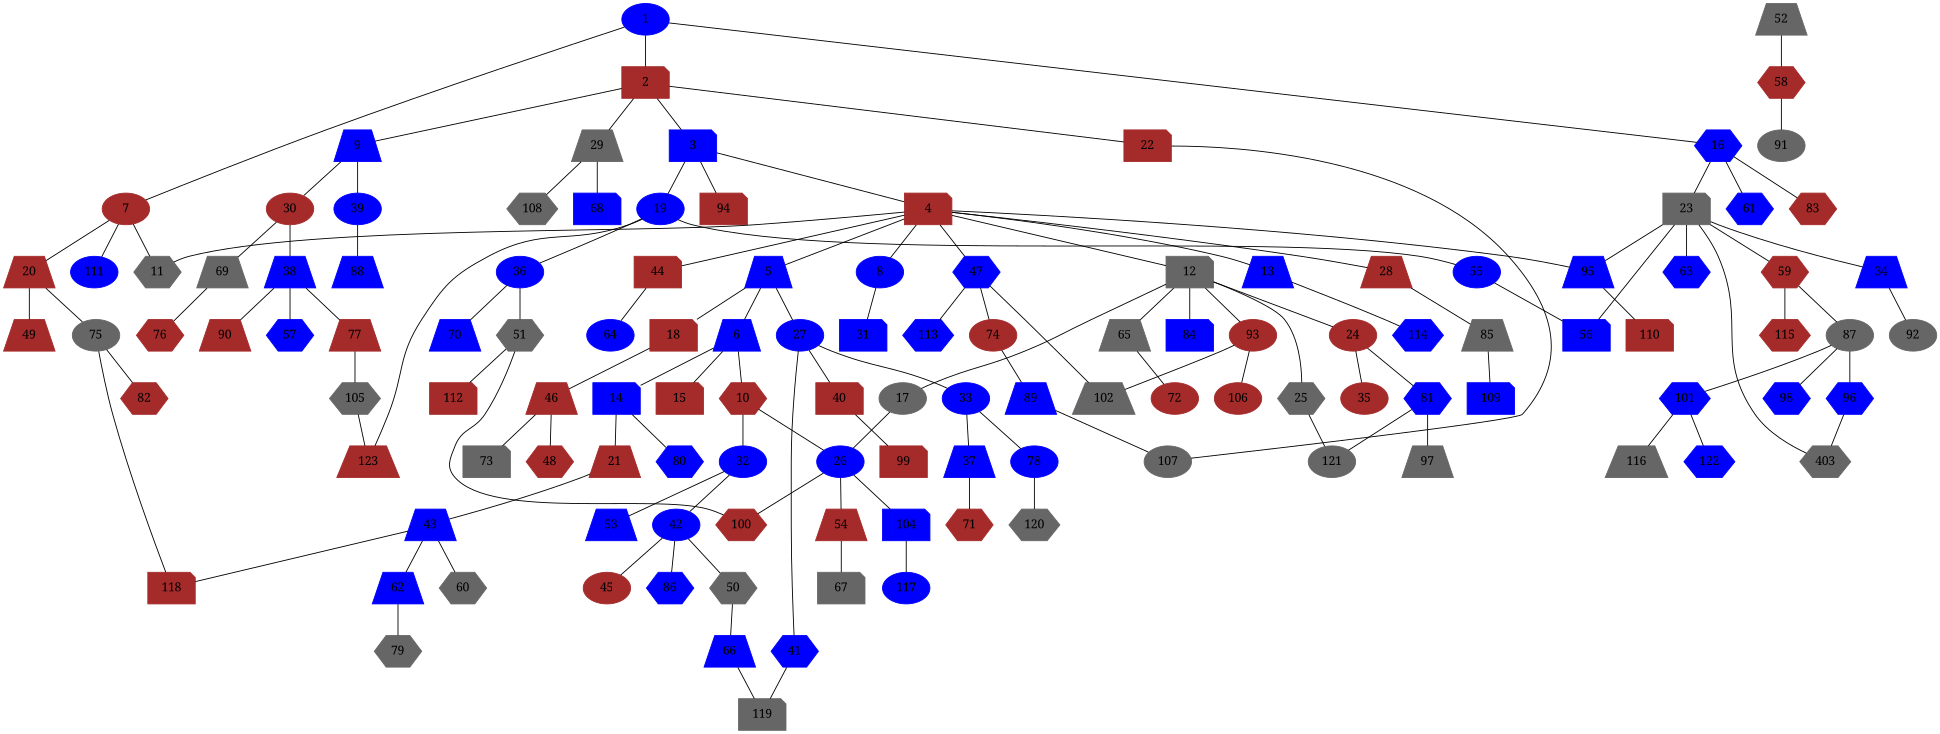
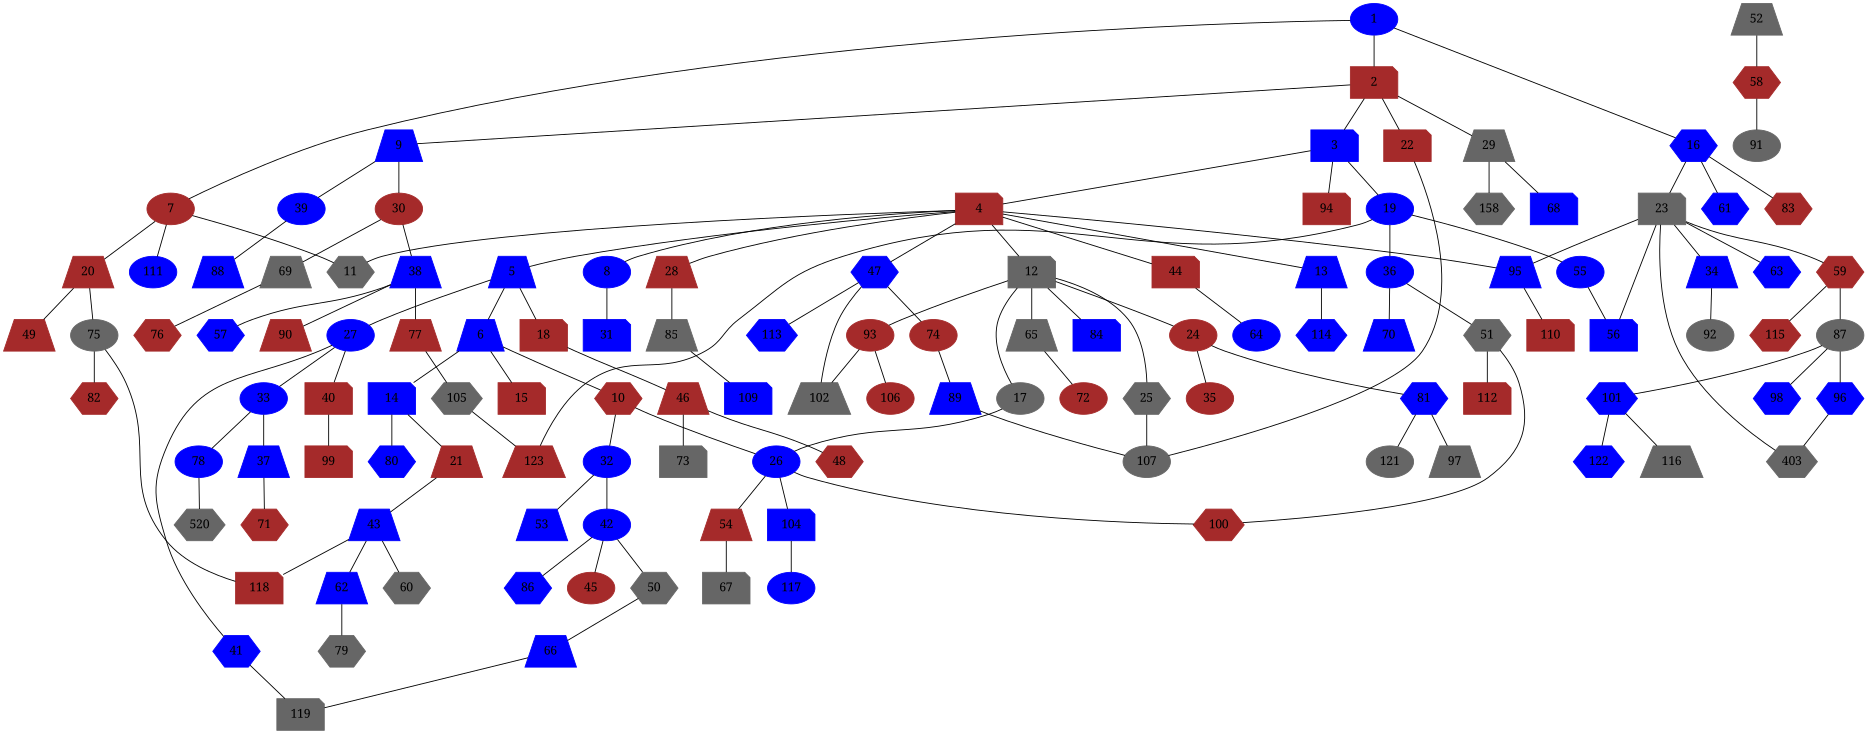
(532, 209) -> (1489, 209)
(1317, 430) -> (1147, 430)
(1034, 525) -> (200, 525)
